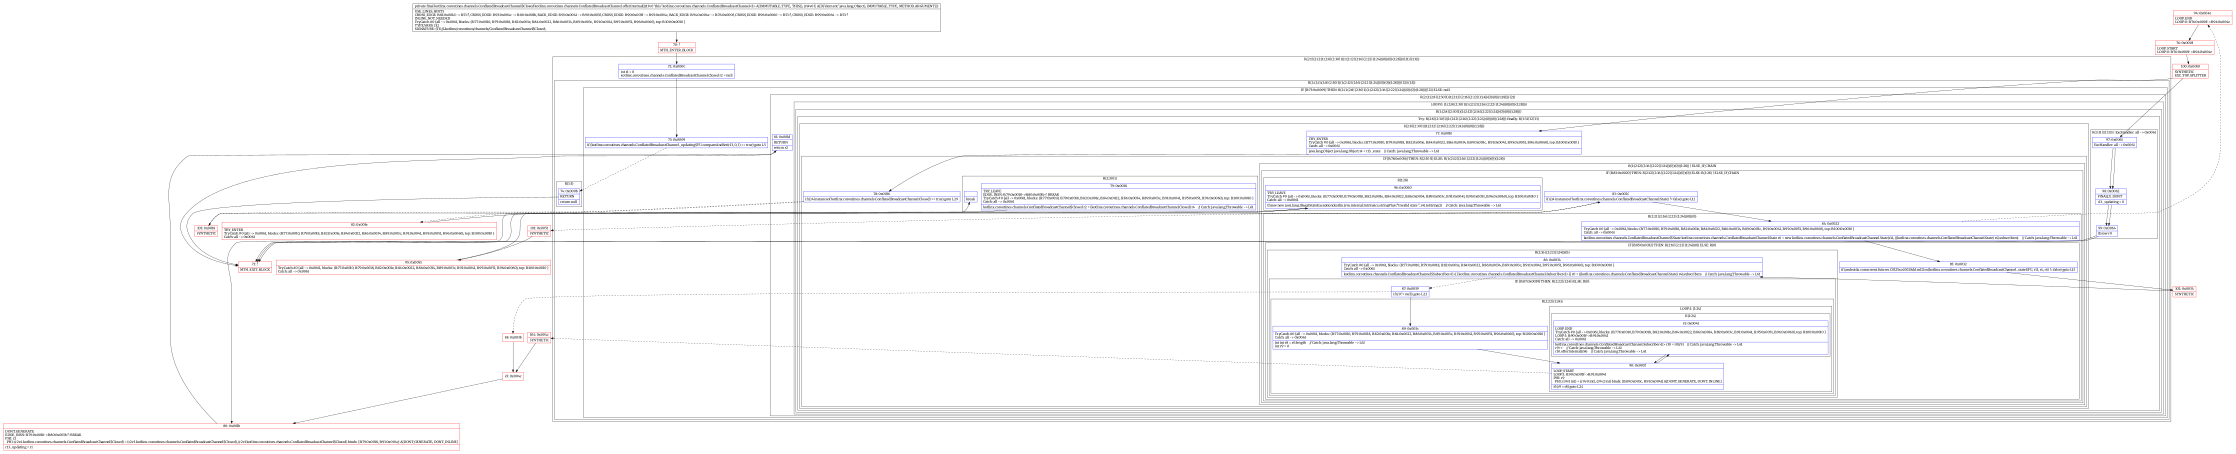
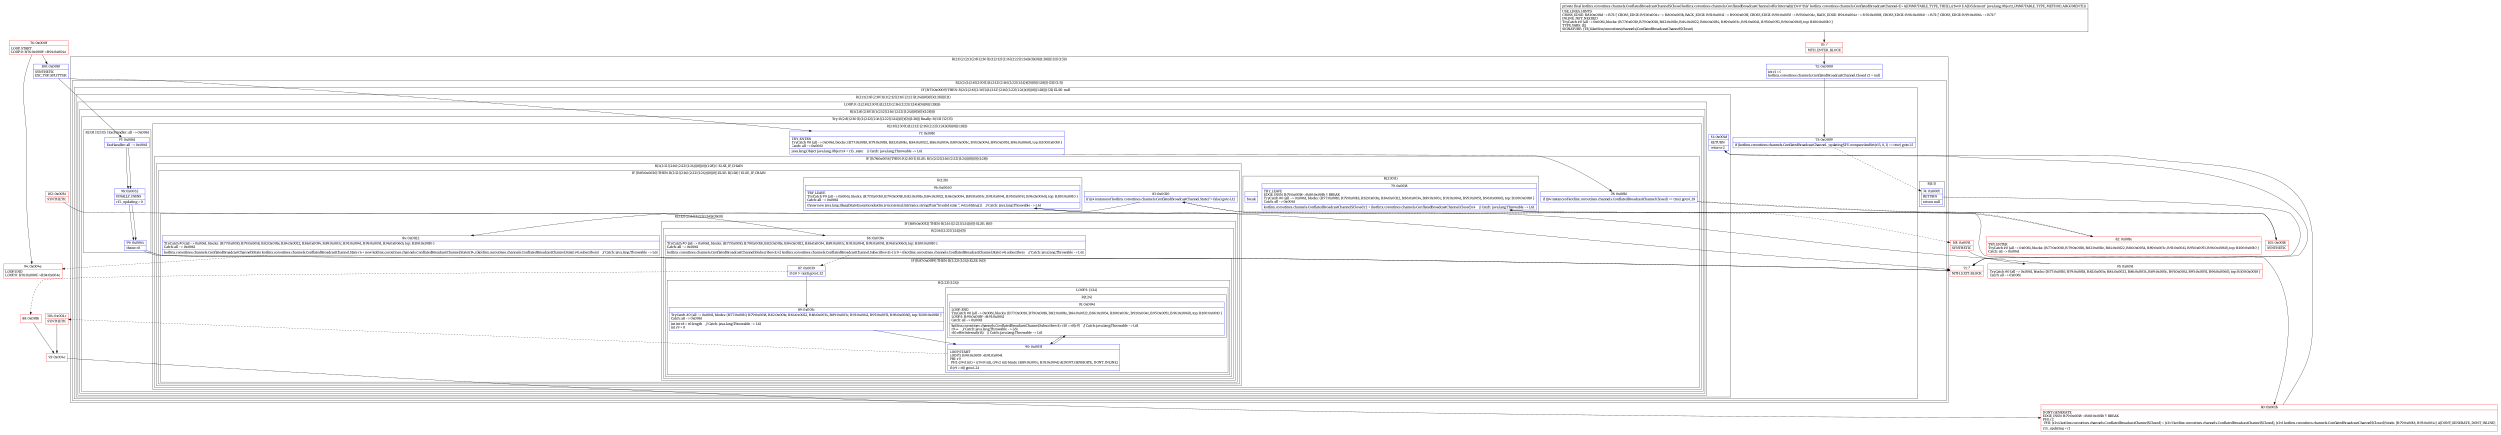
(2194, 32) -> (27, 158)
(2191, 71) -> (51, 71)
(2110, 197) -> (129, 197)
(505, 212) -> (1994, 212)
(588, 213) -> (1903, 212)
(1958, 267) -> none
